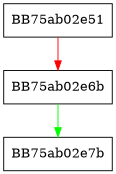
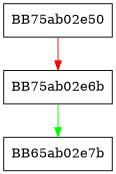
(58, 20) -> (58, 20)
(58, 154) -> (58, 154)
